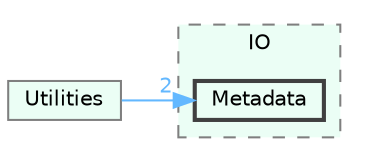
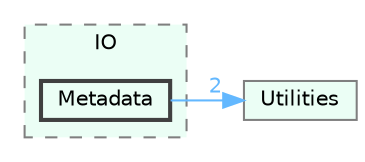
(148, 100) -> (199, 100)
